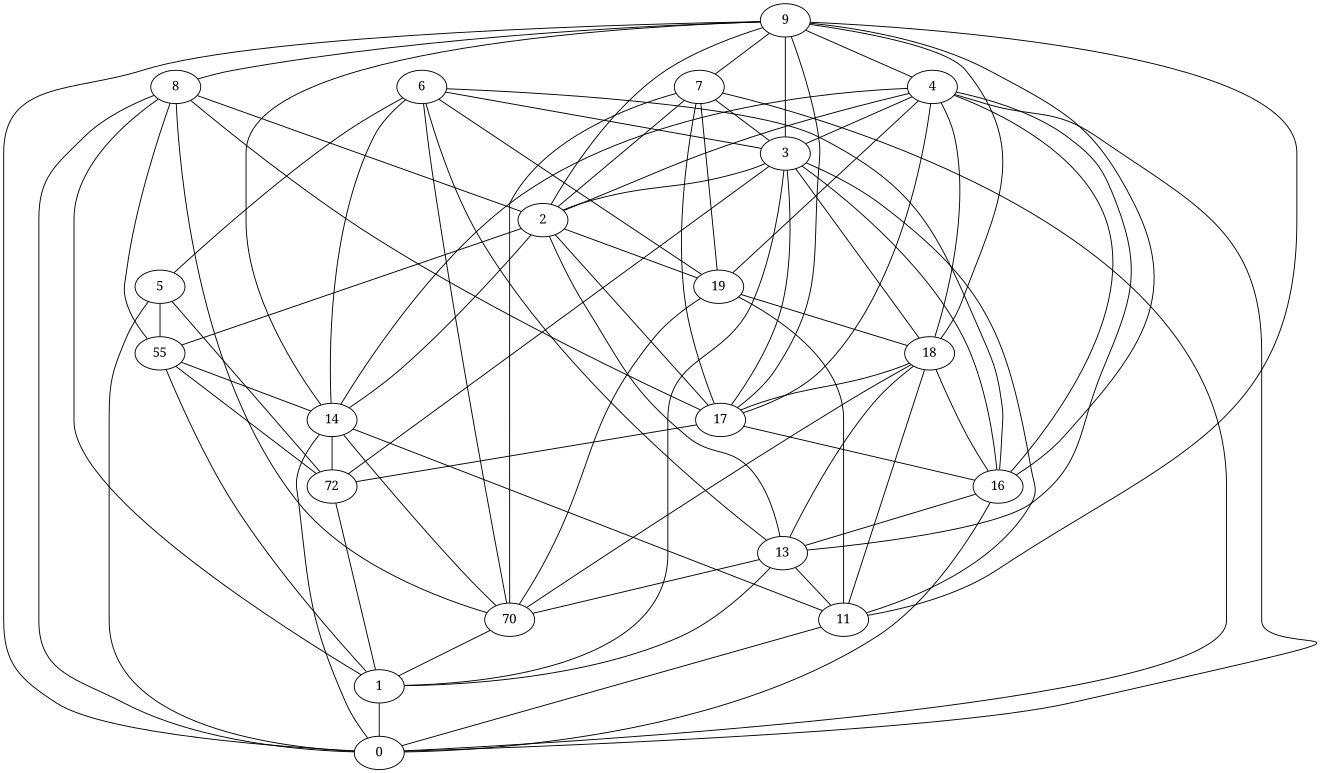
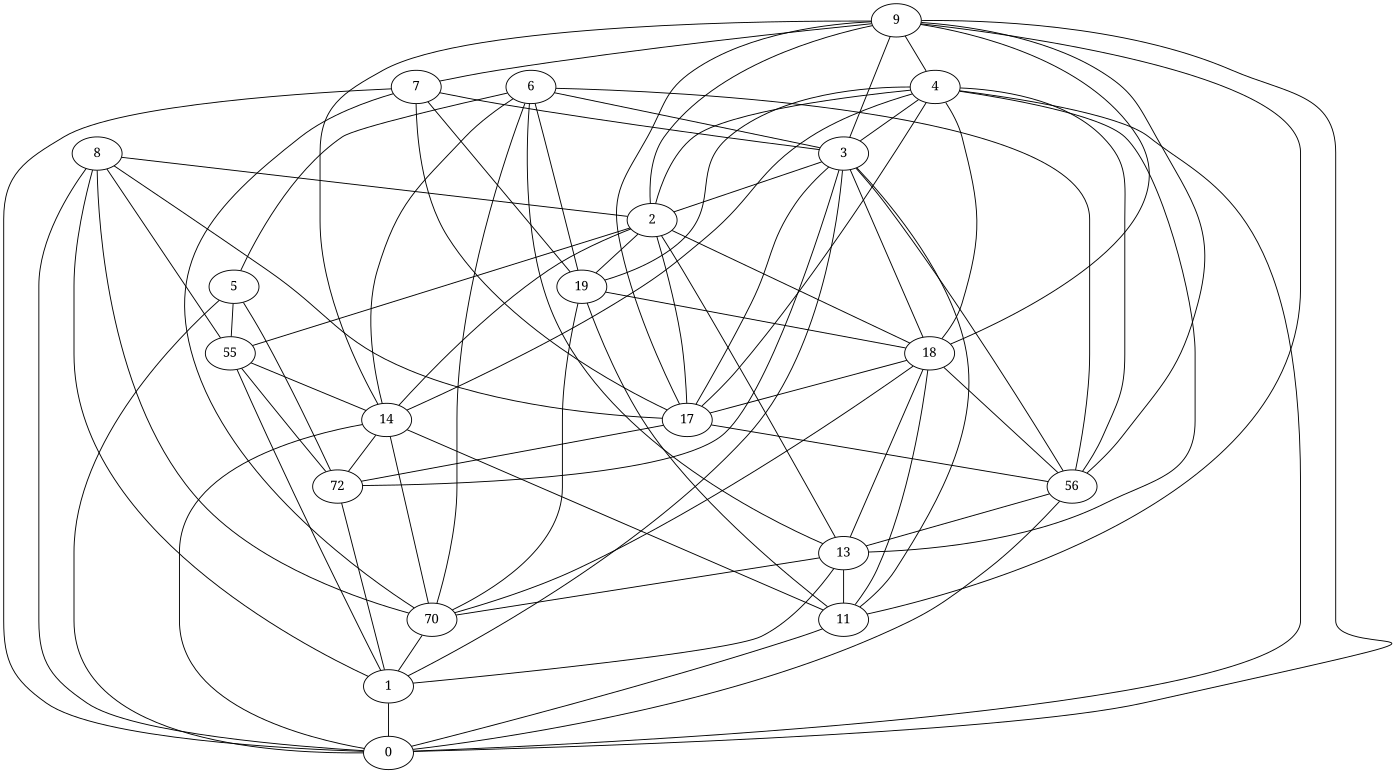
(478, 39) -> none
(621, 154) -> (791, 287)
(998, 487) -> (1072, 487)
